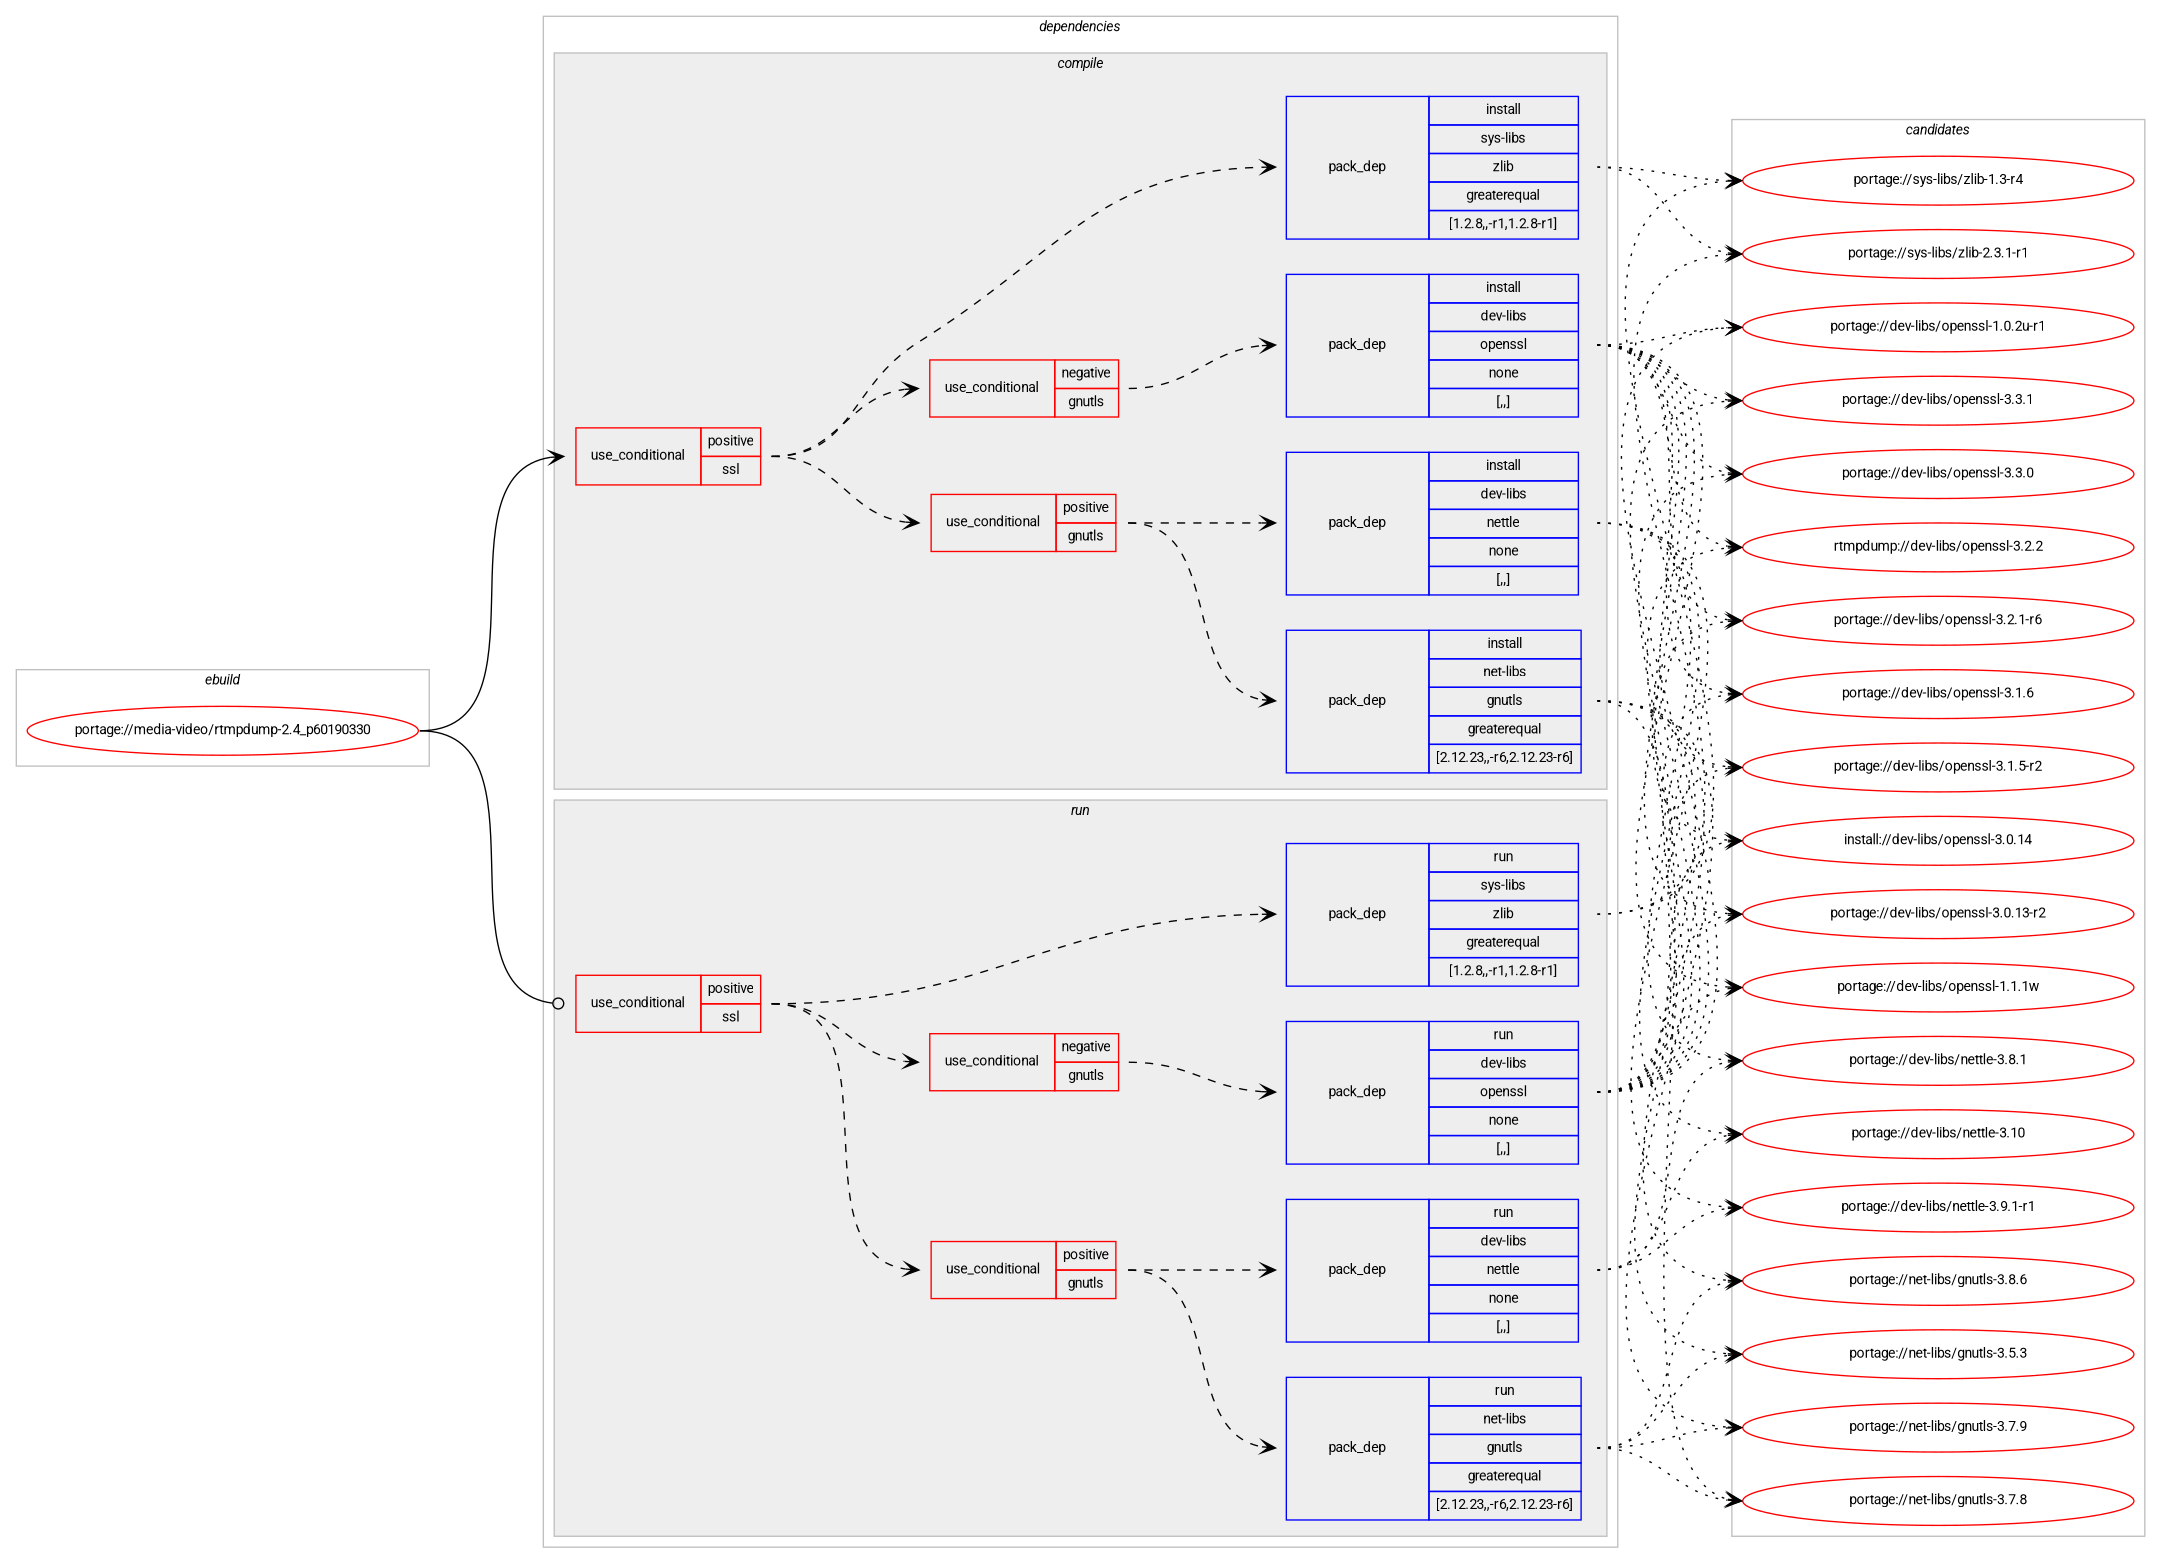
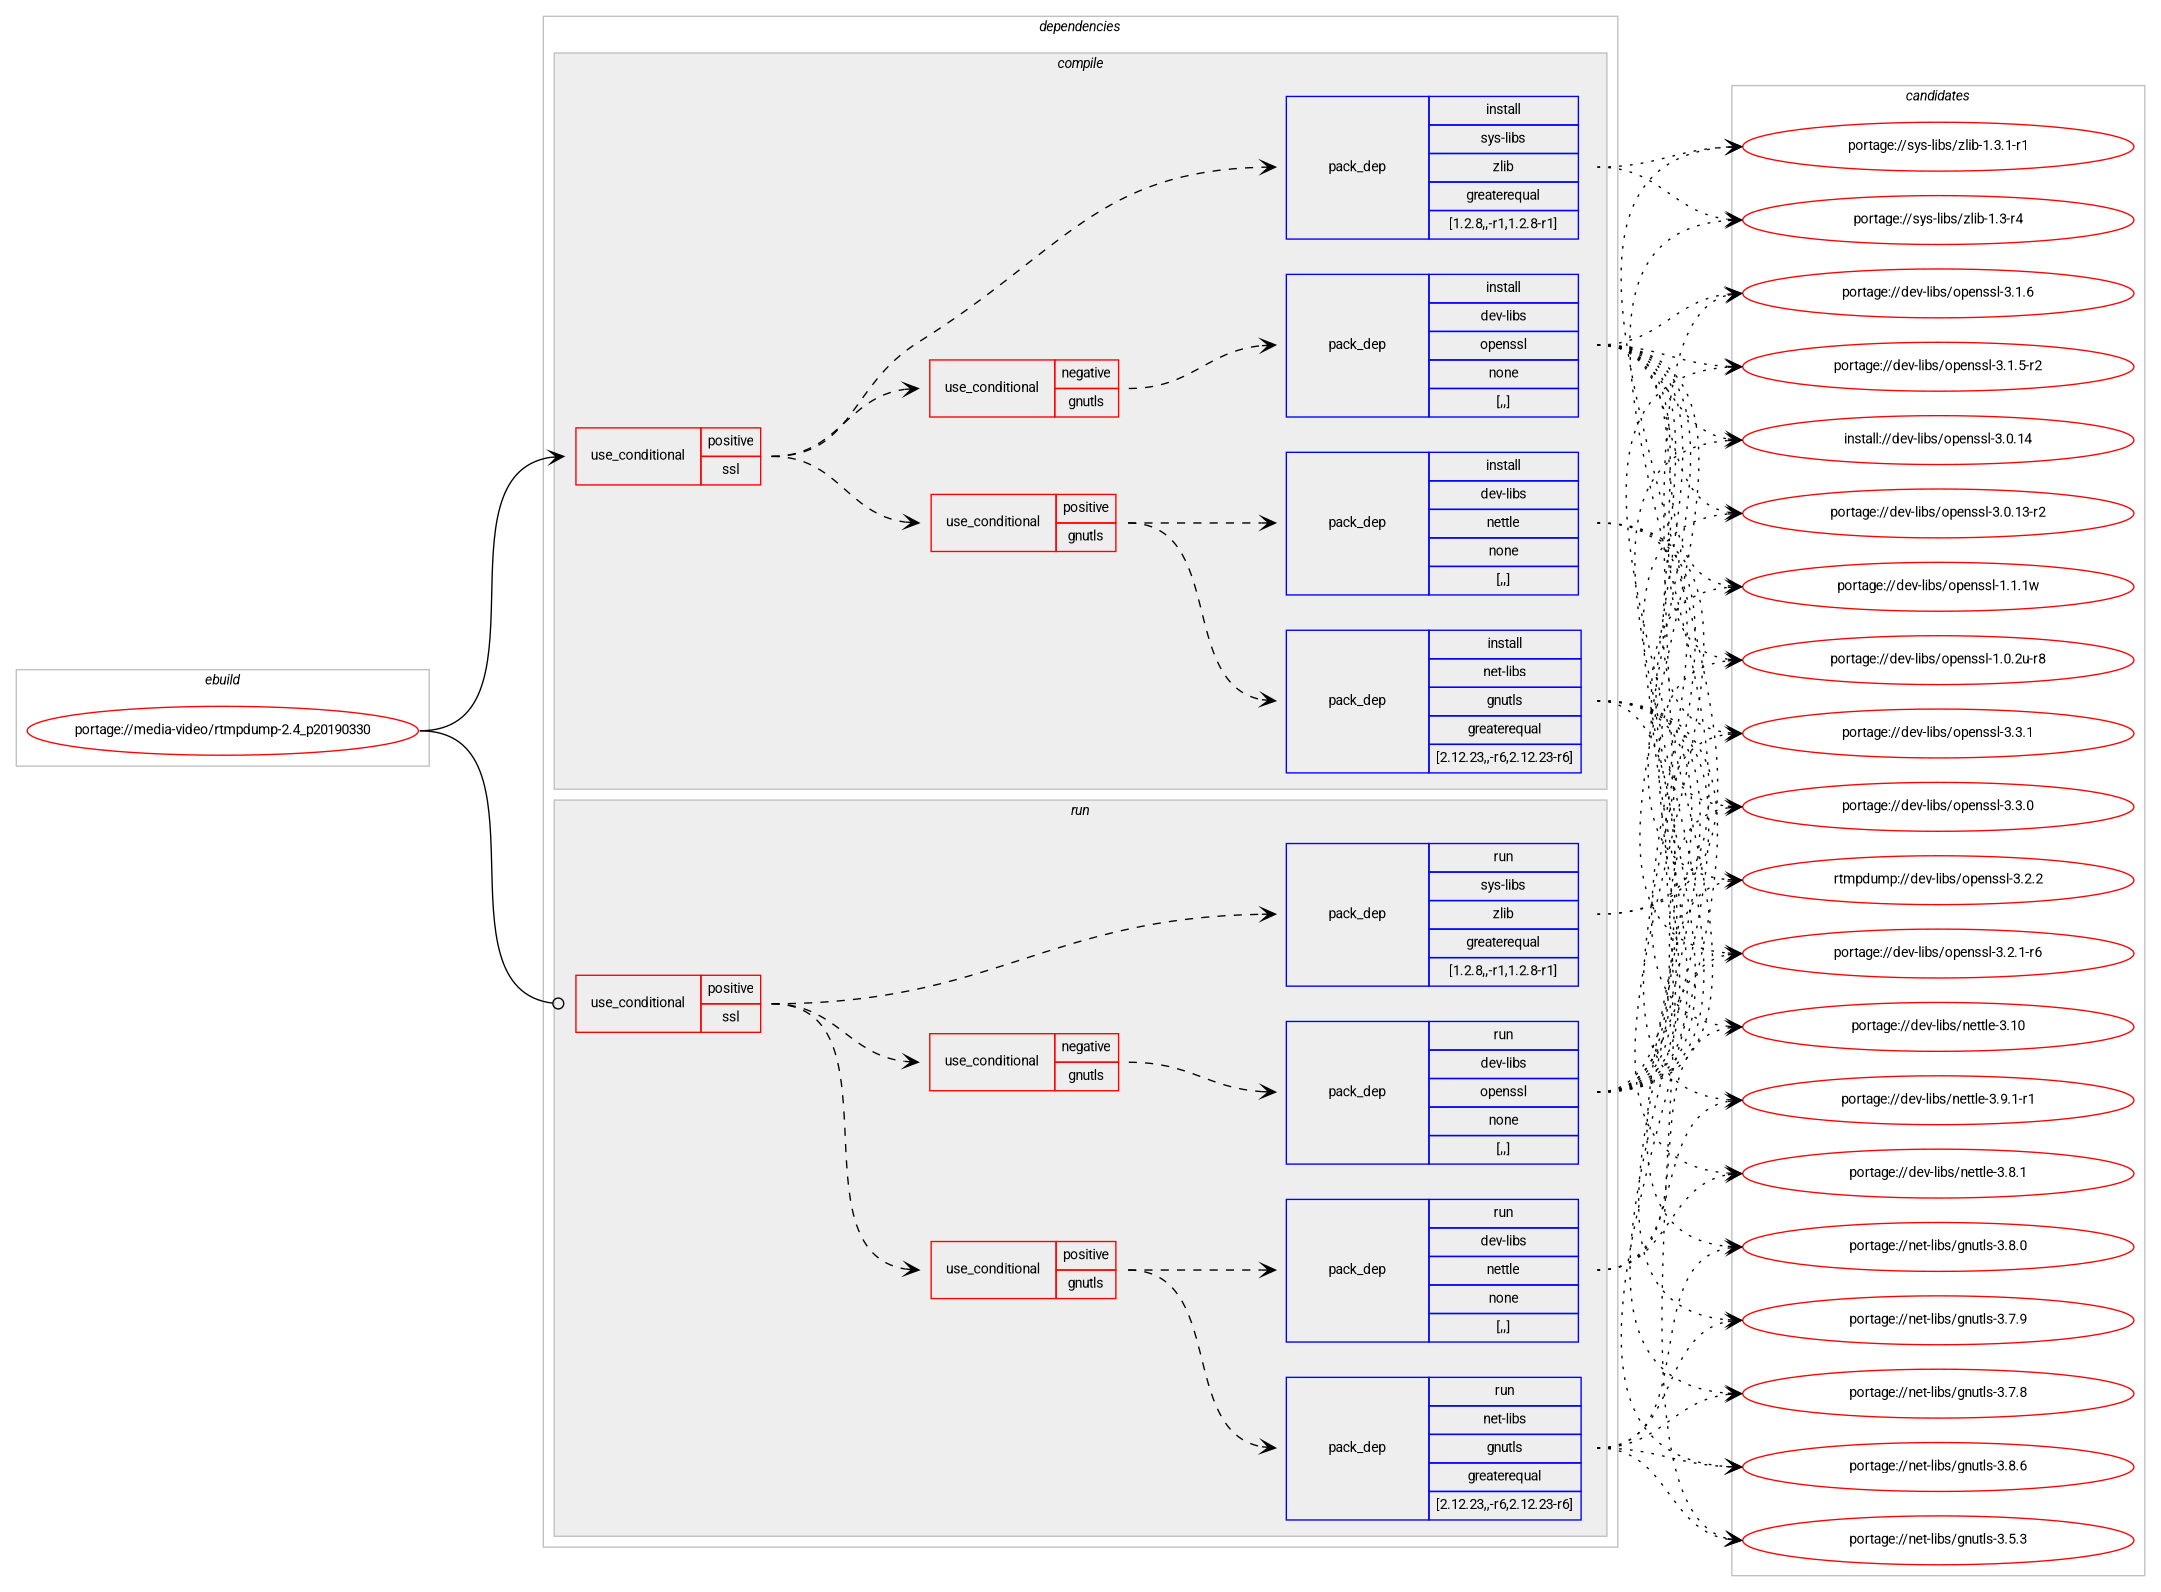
(1938, 254) -> (1938, 147)
(1938, 327) -> (1938, 660)
(223, 731) -> (223, 731)
none -> (1938, 1247)
